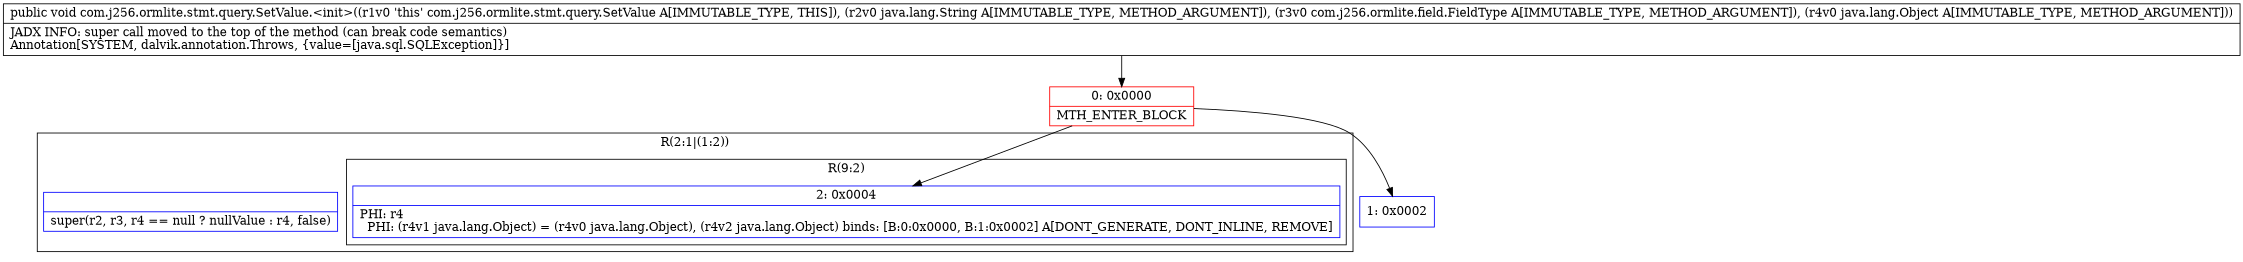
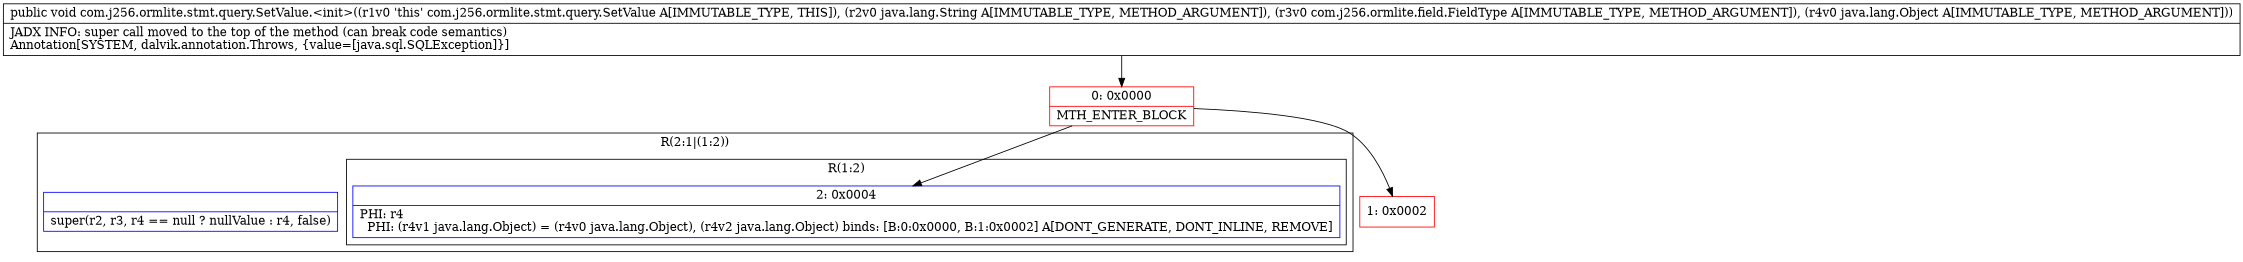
(846, 169) -> (846, 169)
(1397, 212) -> (1397, 212)
